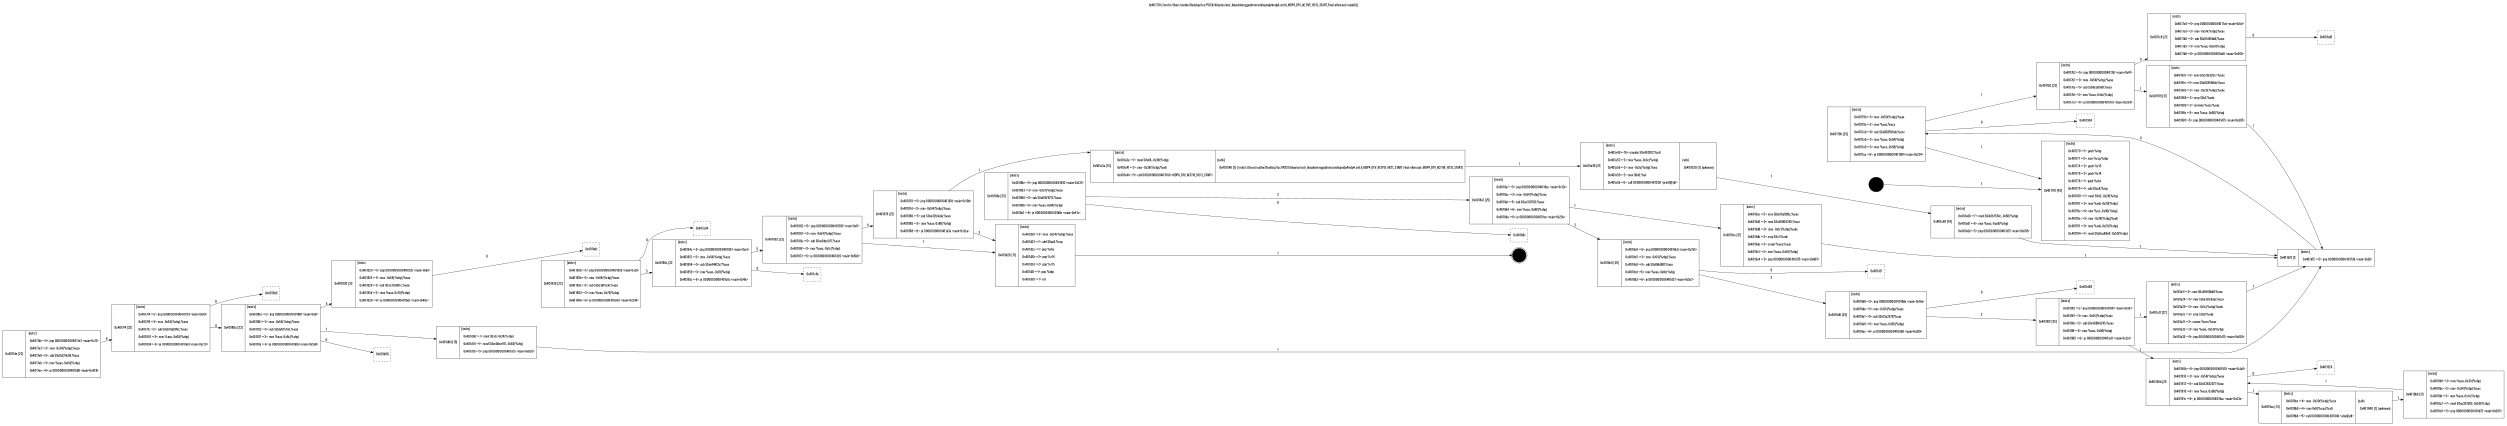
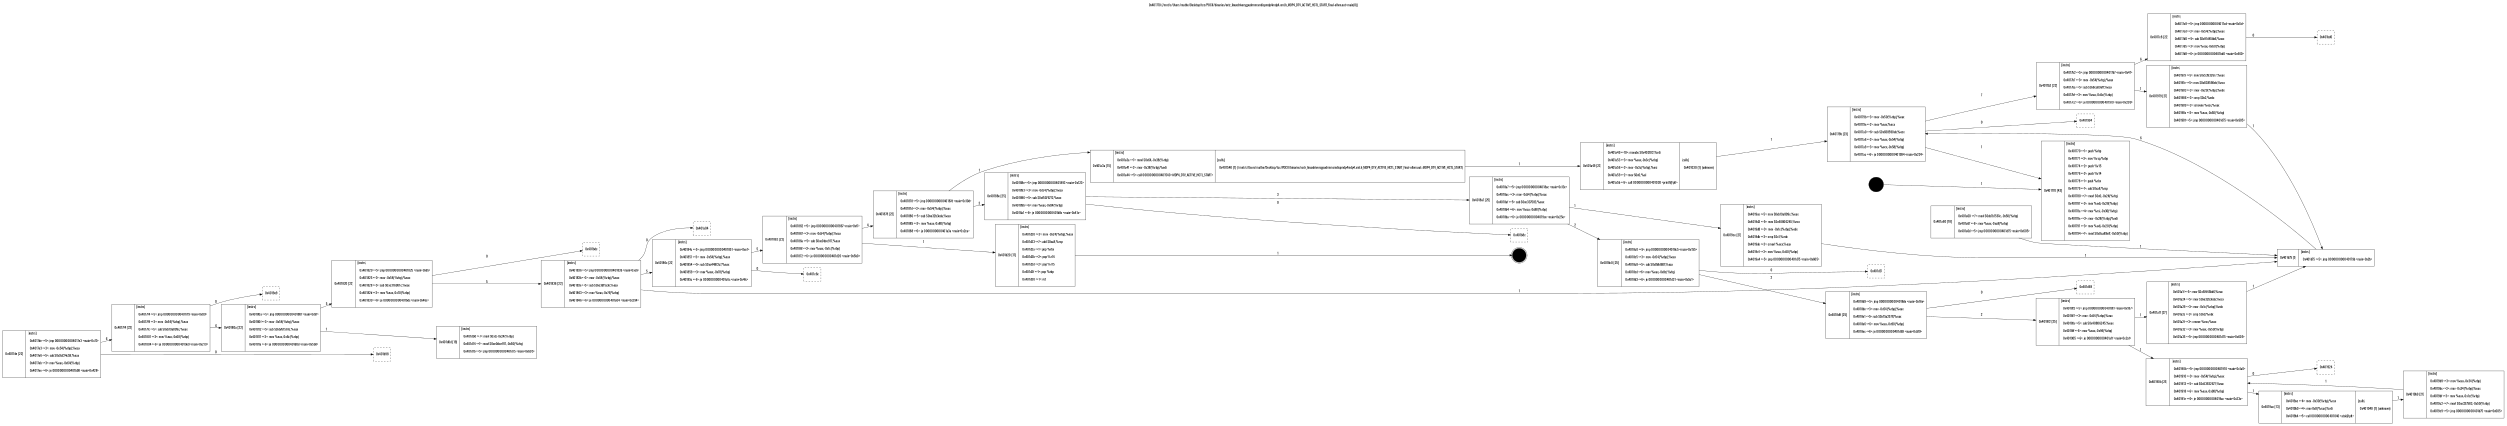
(1822, 195) -> (1770, 149)
(983, 236) -> (978, 206)
none -> (485, 284)
(346, 347) -> (236, 354)
(1446, 352) -> (1458, 293)
